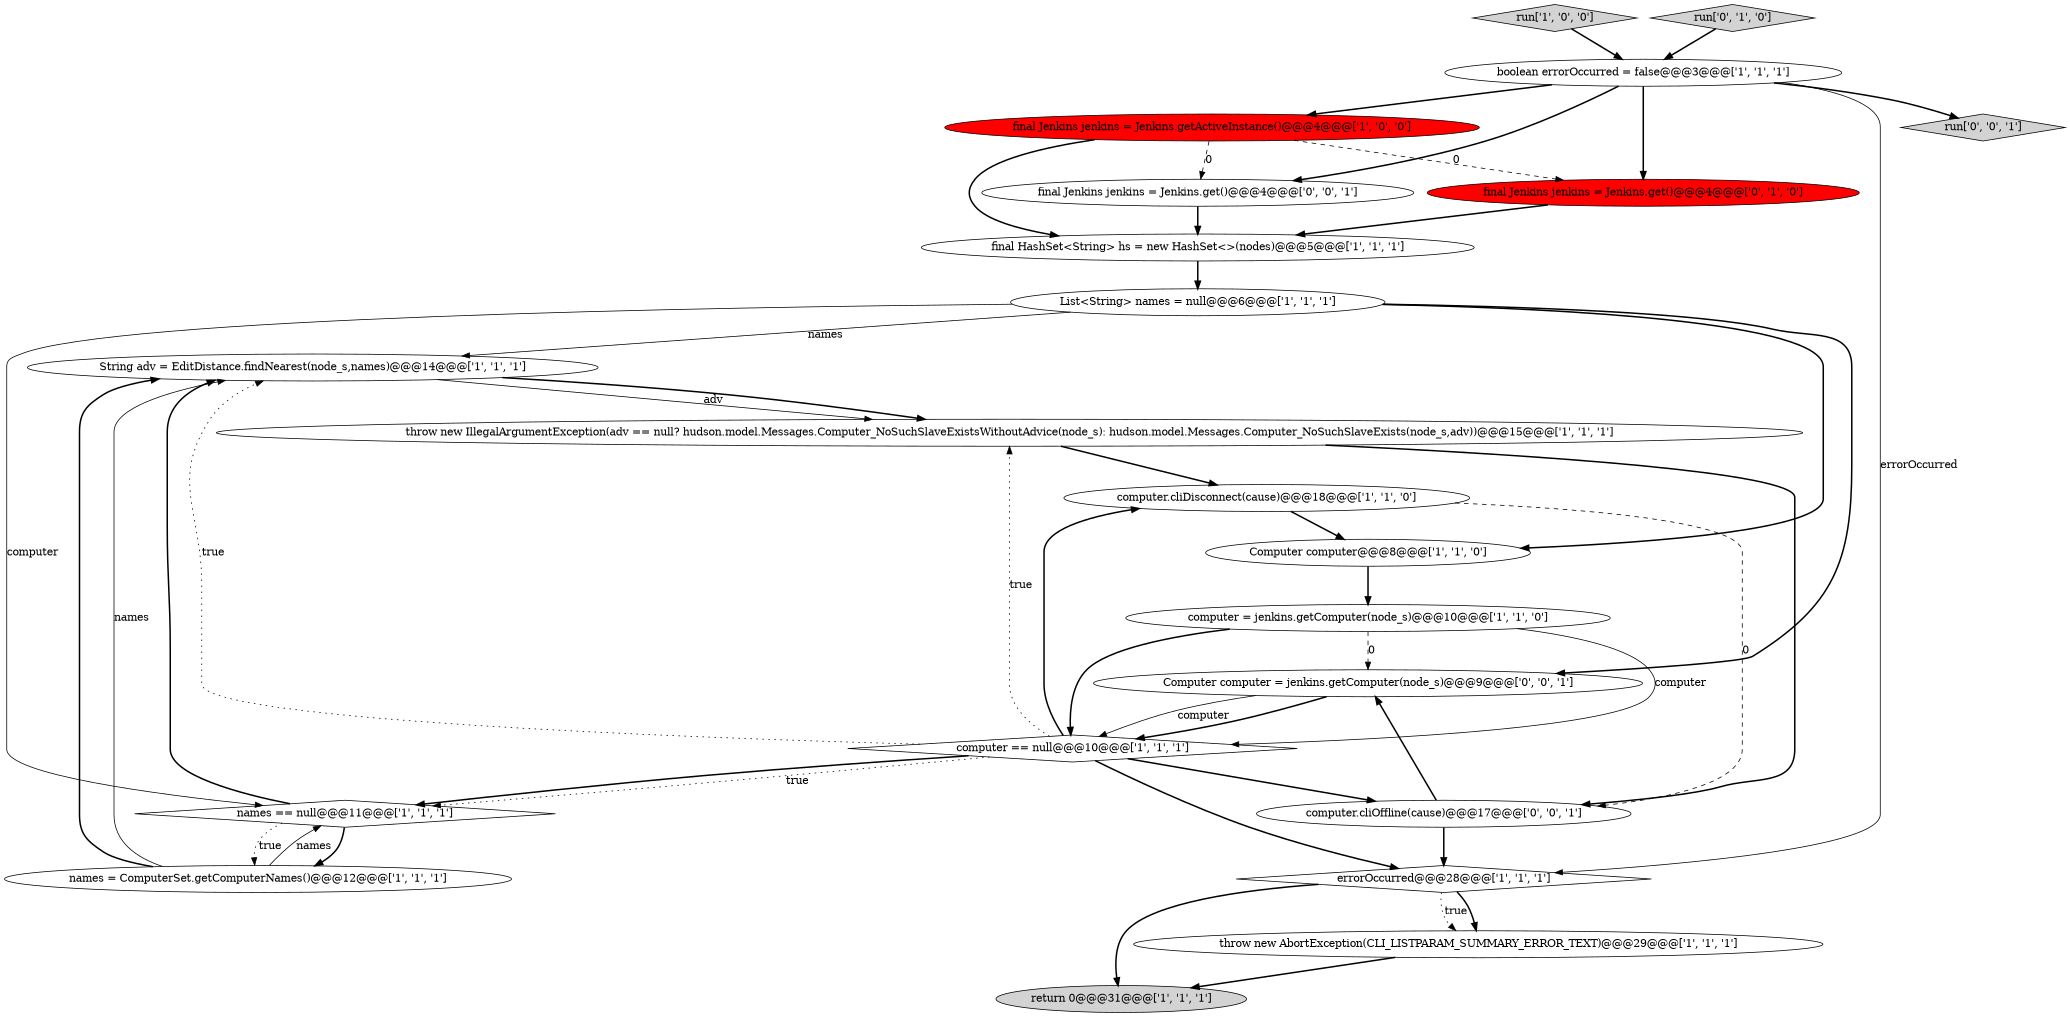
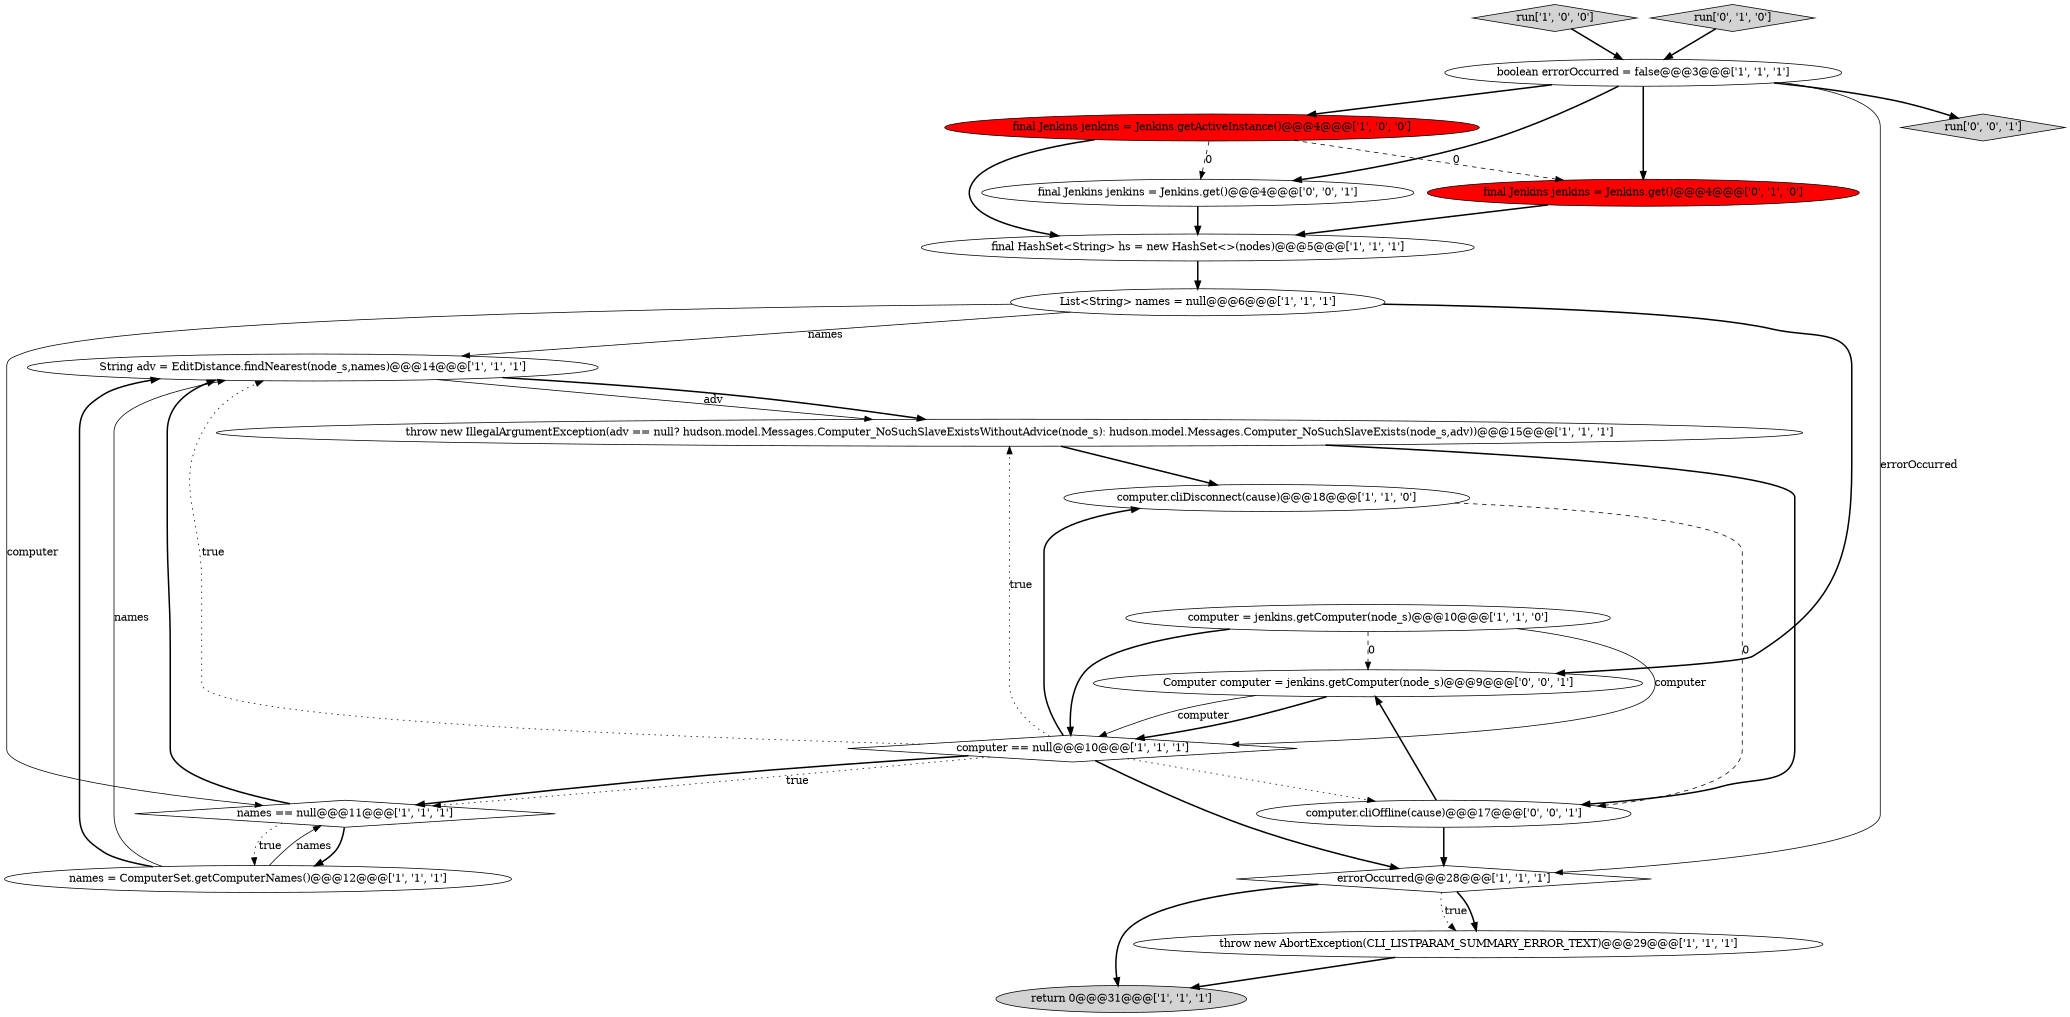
(1368, 553) -> none
(1248, 779) -> (1248, 779)
